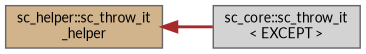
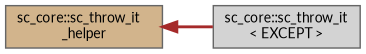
(84, 27) -> (84, 27)
